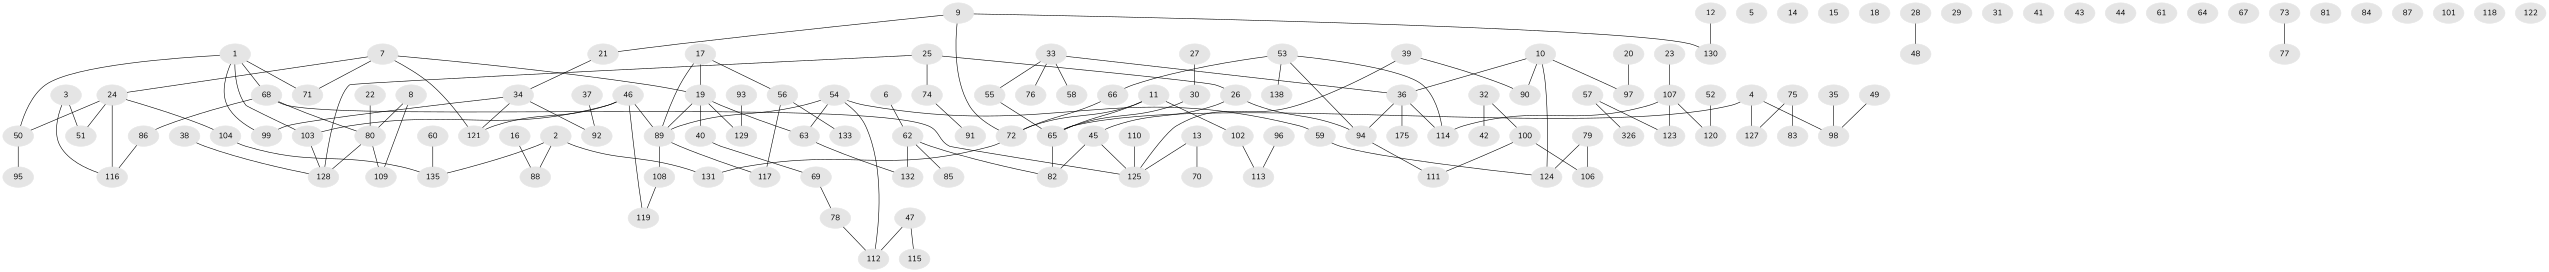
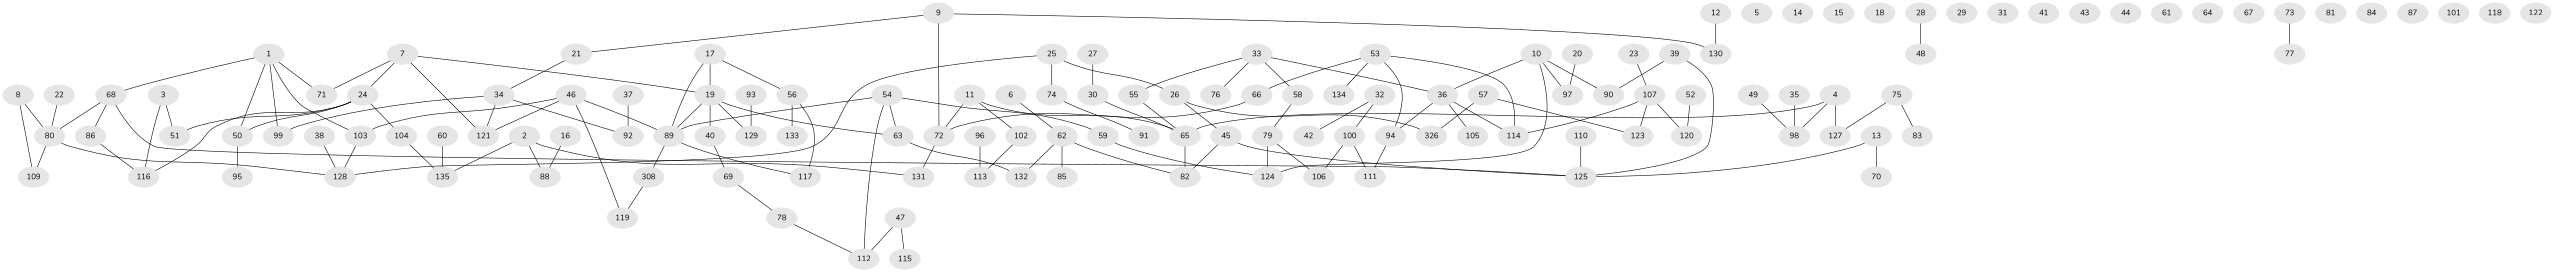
(1277, 95) -> (1339, 95)
none -> (1285, 112)
(1306, 117) -> (1250, 115)
(1402, 136) -> (1473, 136)
(659, 177) -> (649, 177)
